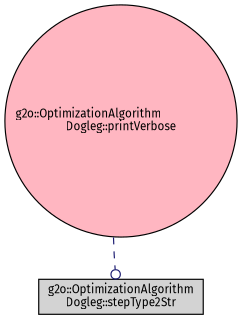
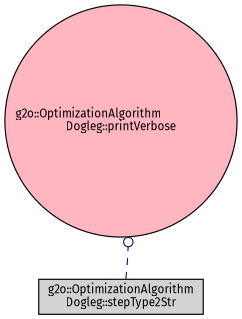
(114, 253) -> (127, 263)
